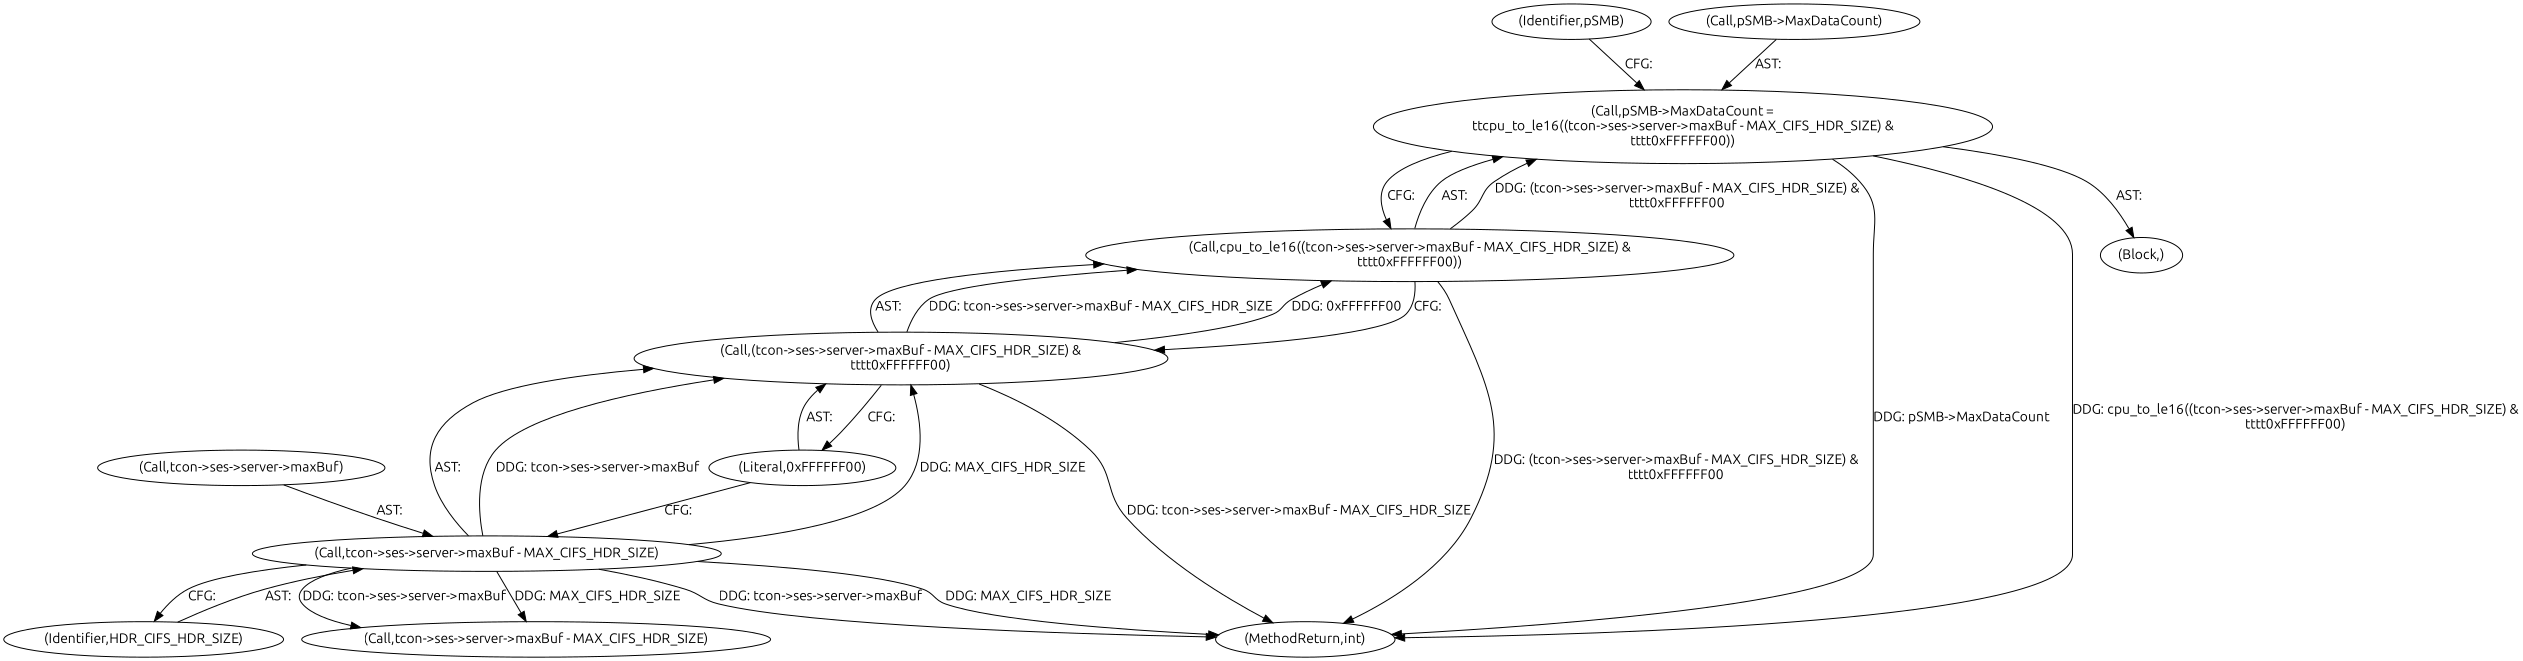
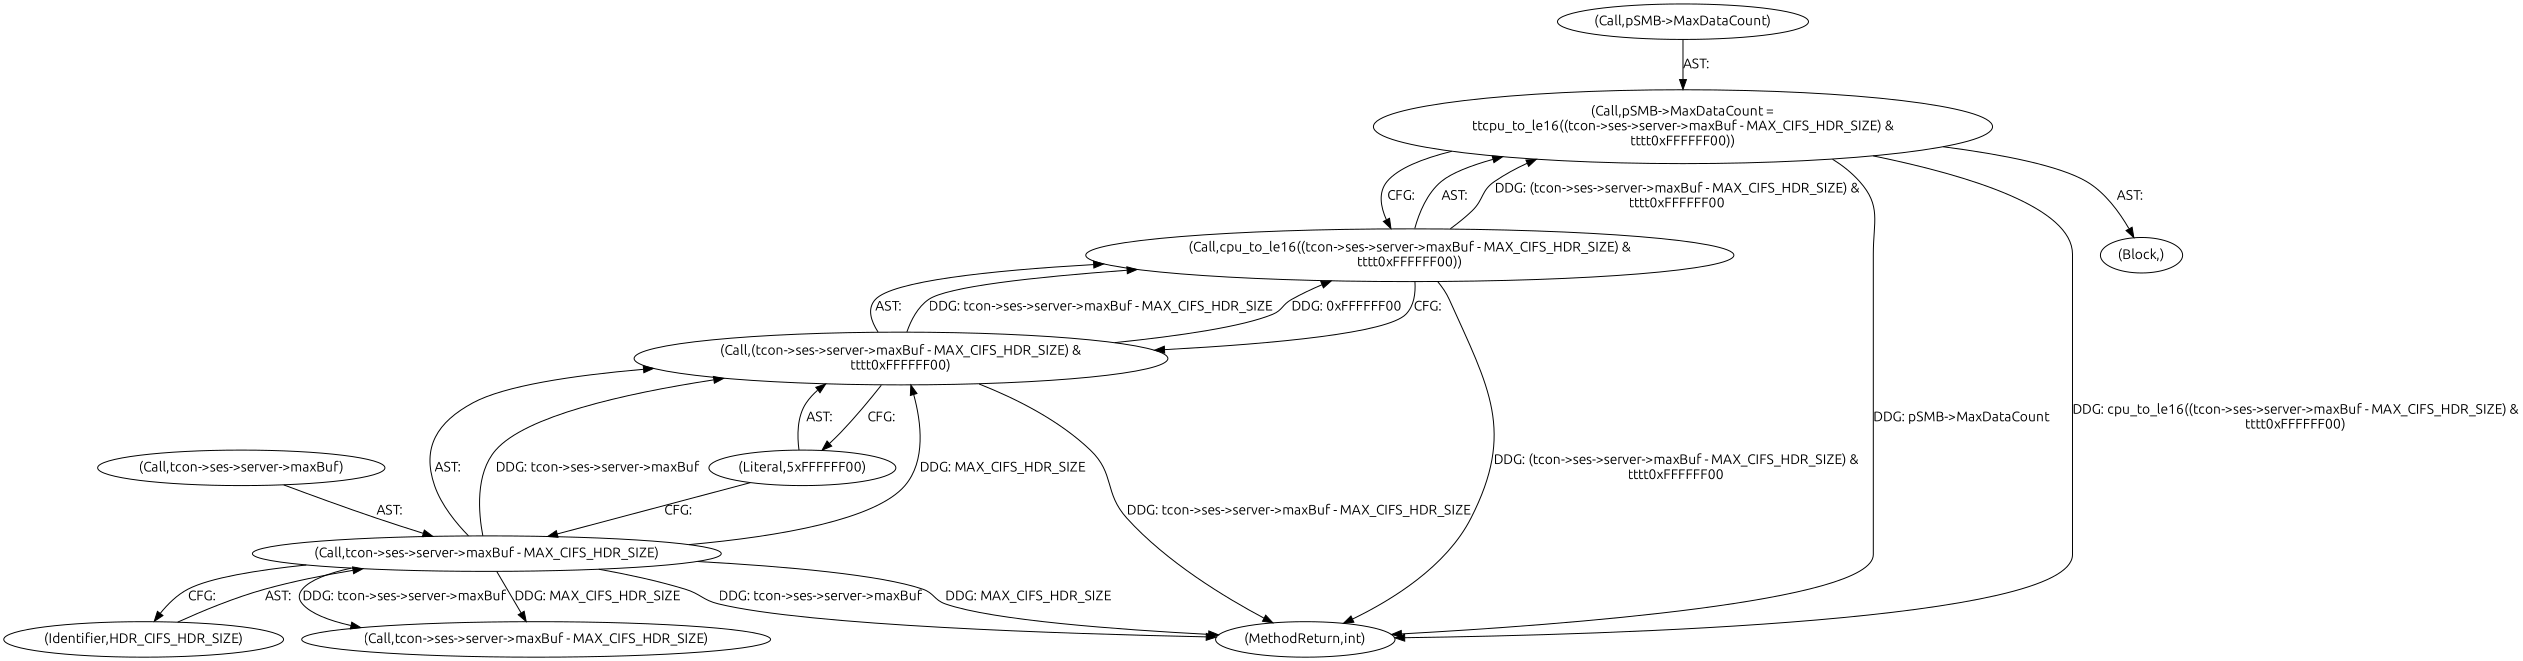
(1572, 22) -> none
(802, 468) -> (802, 468)
